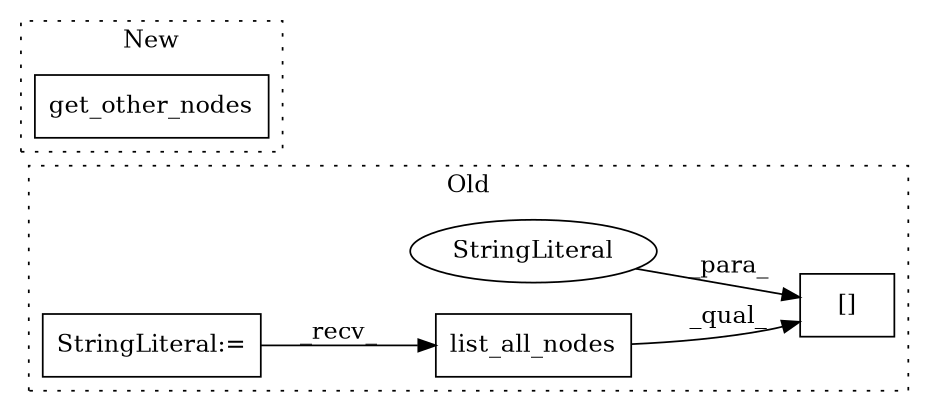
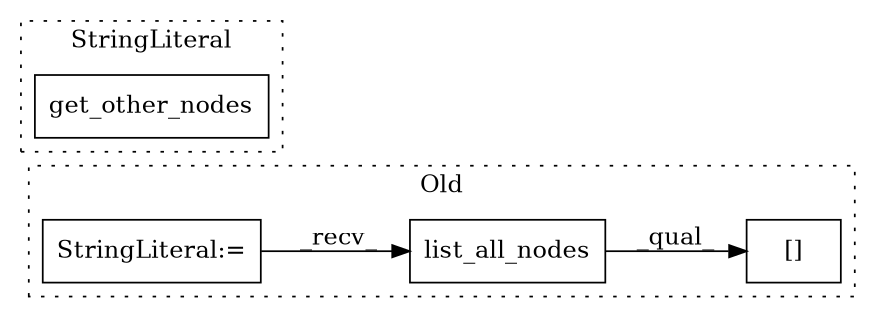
(152, 41) -> (152, 41)
(534, 251) -> none
